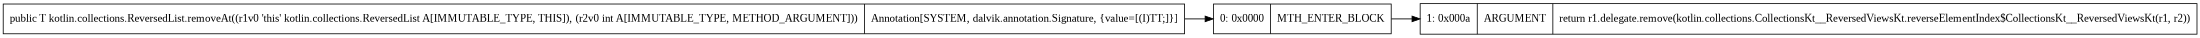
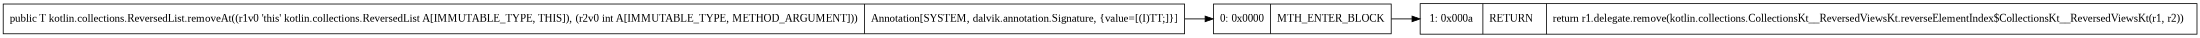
(1515, 18) -> (1511, 18)
